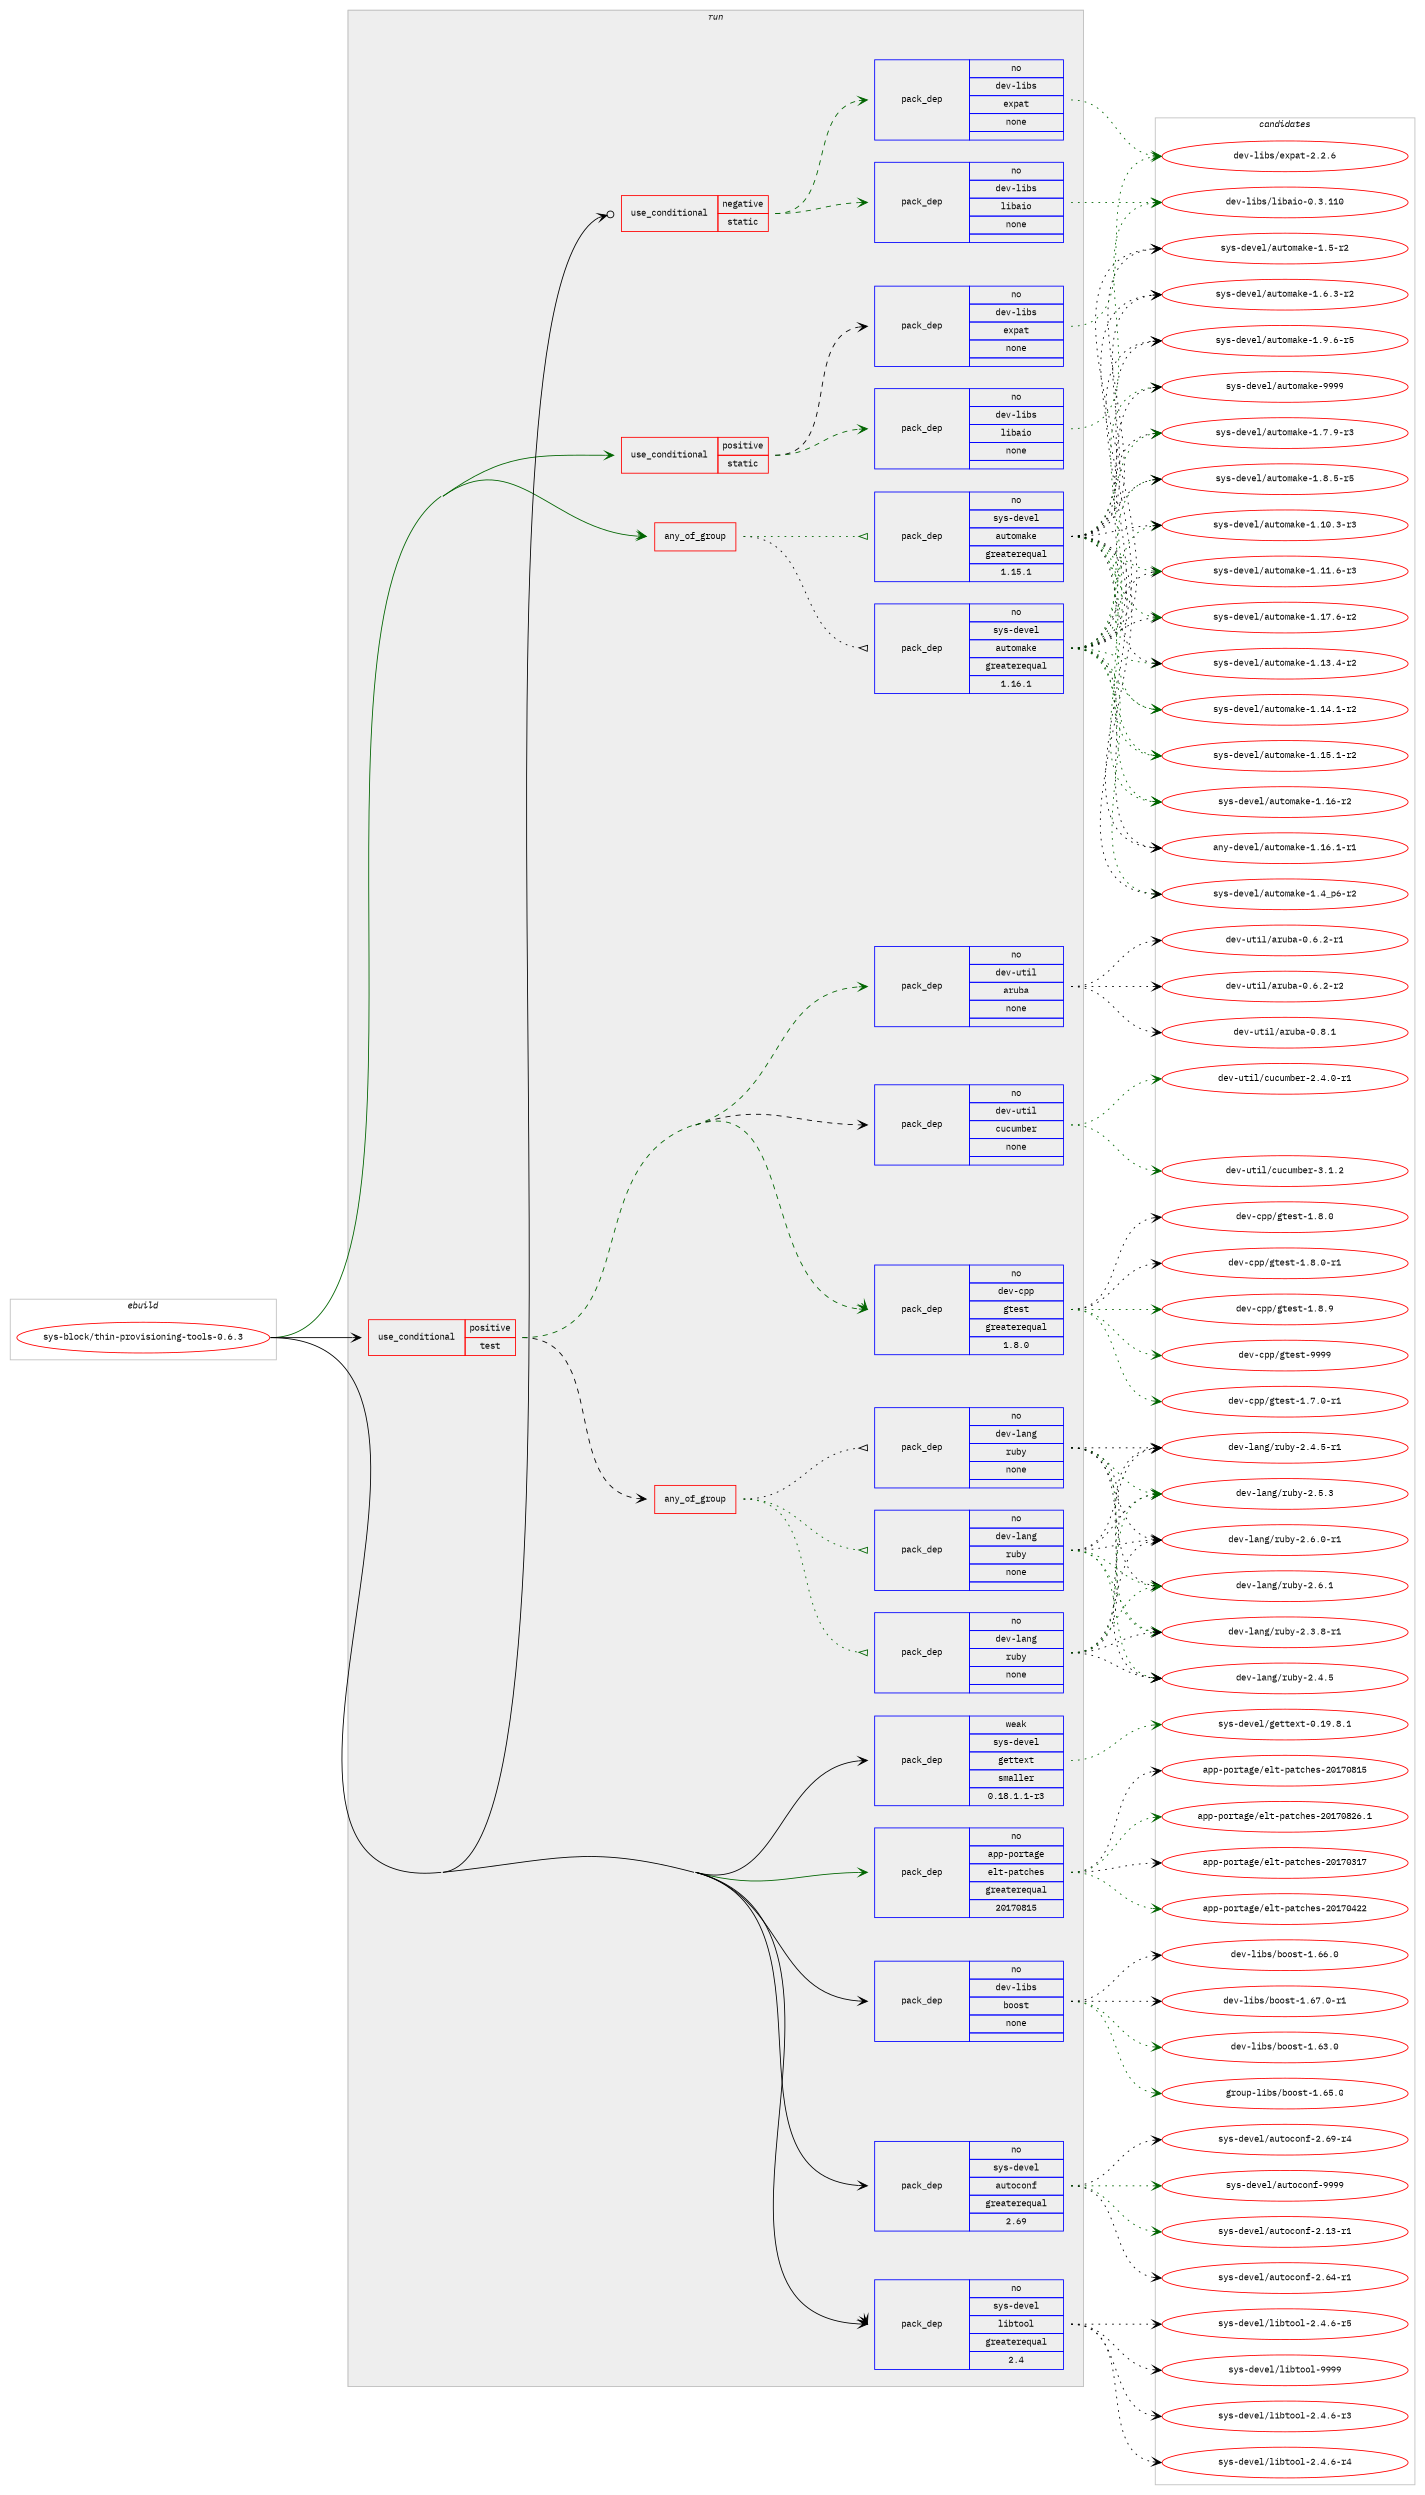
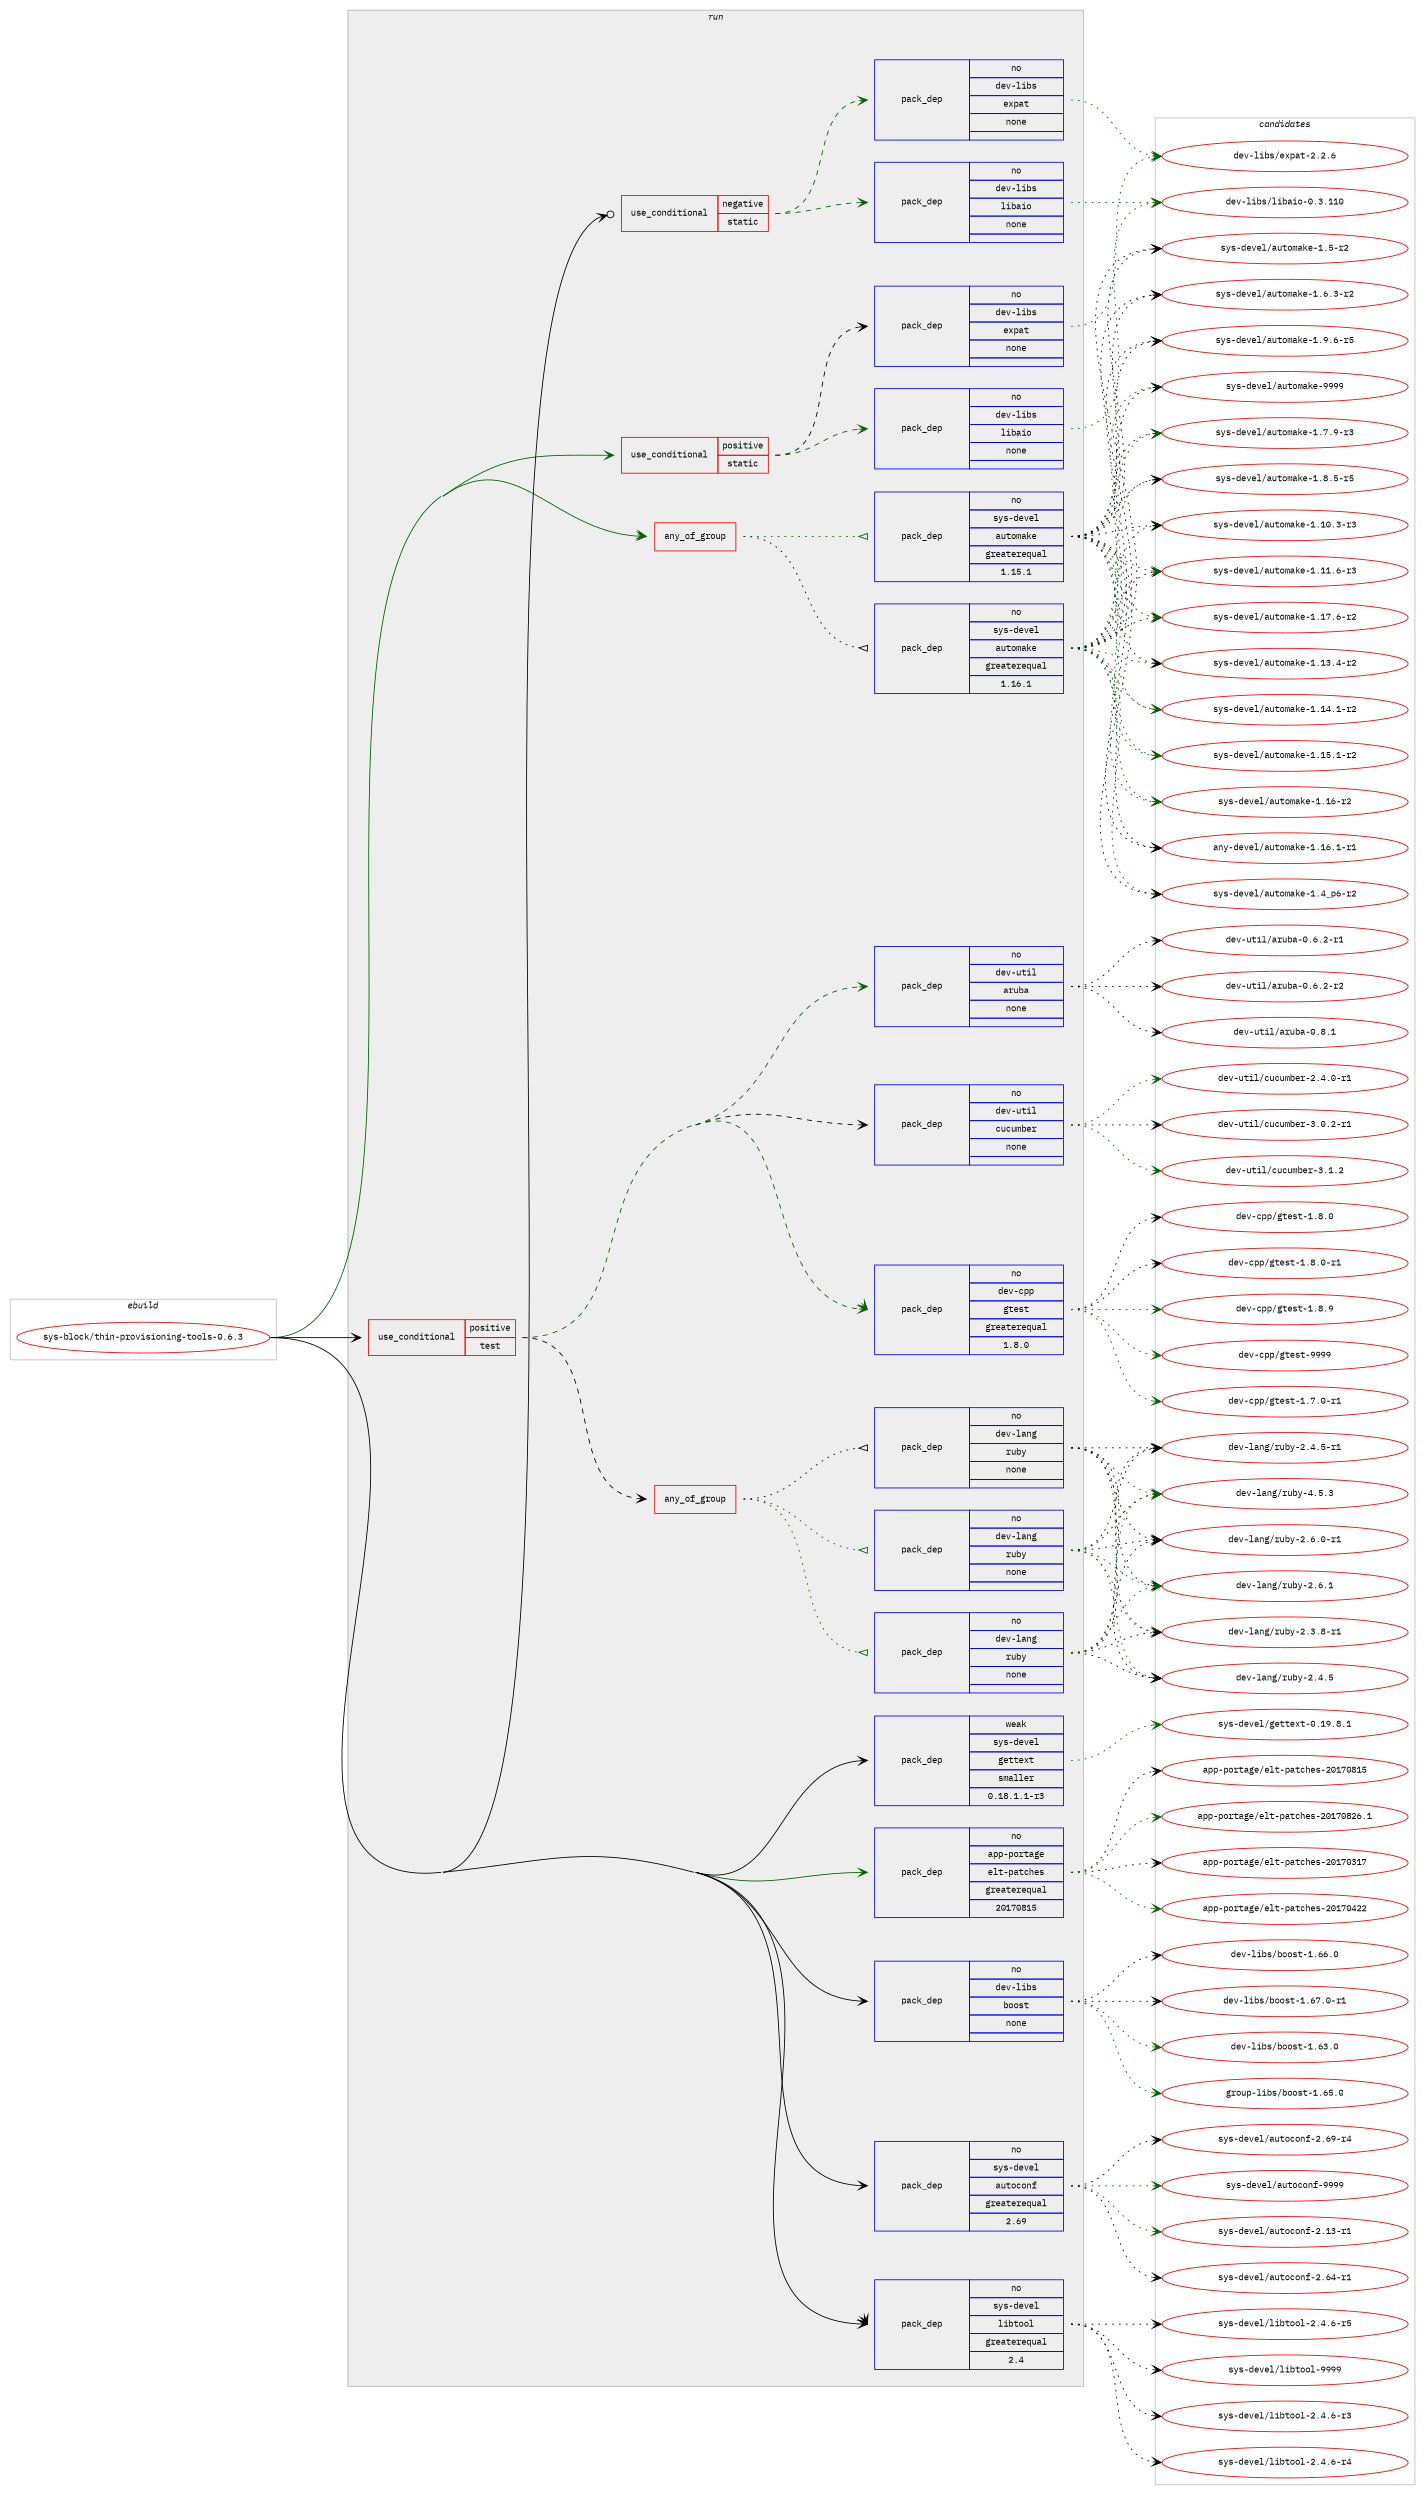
none -> (1285, 1125)
(1285, 1494) -> (1285, 1494)
